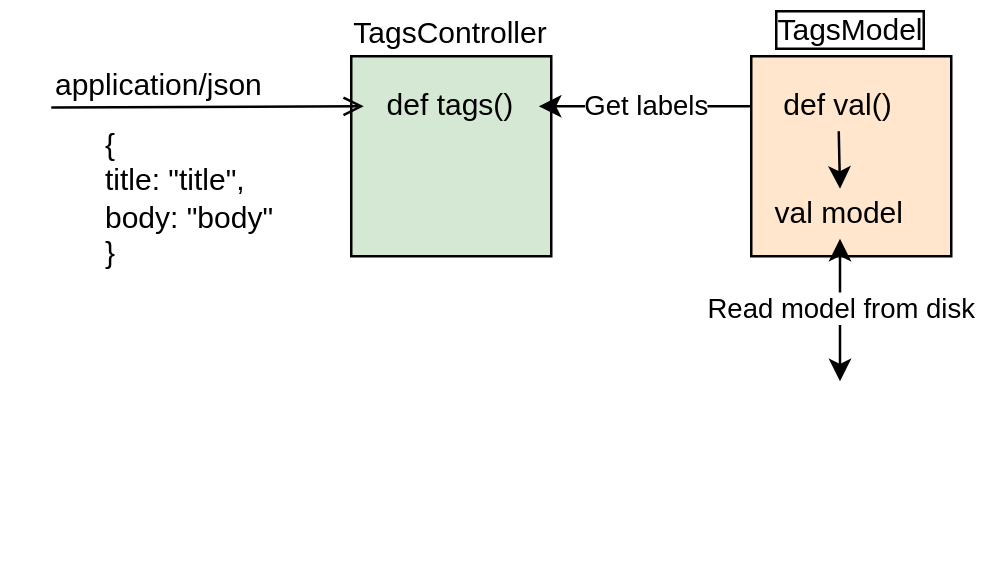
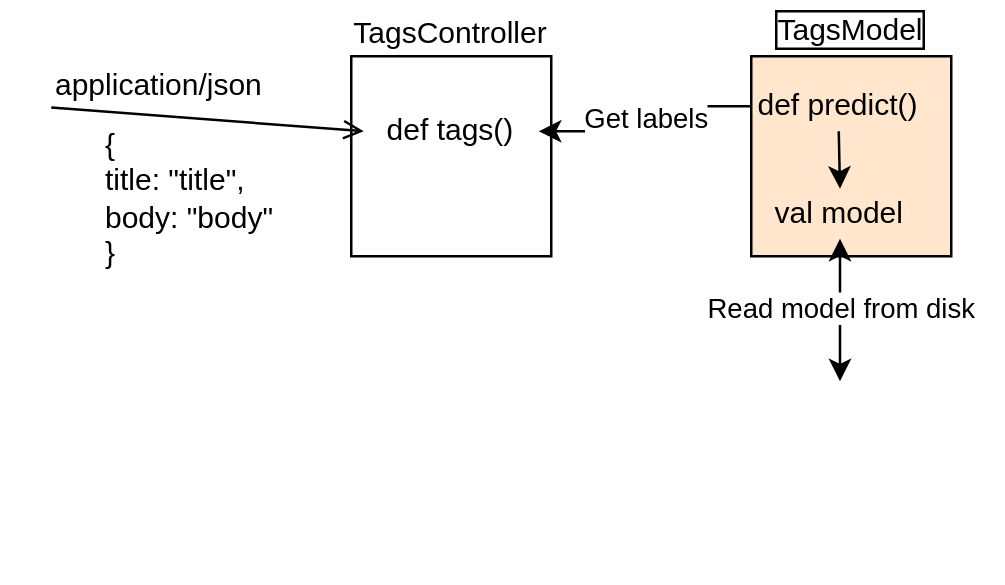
(451, 106) -> (451, 131)
(839, 106) -> (839, 106)
(451, 156) -> (451, 156)
